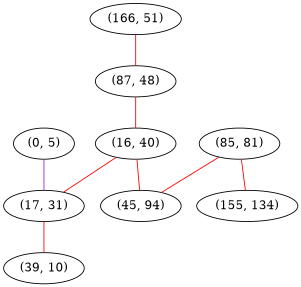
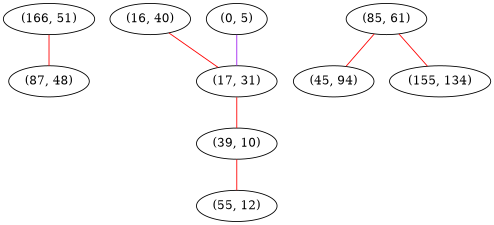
(136, 113) -> none
(240, 144) -> (386, 19)
(138, 175) -> none
none -> (237, 206)
